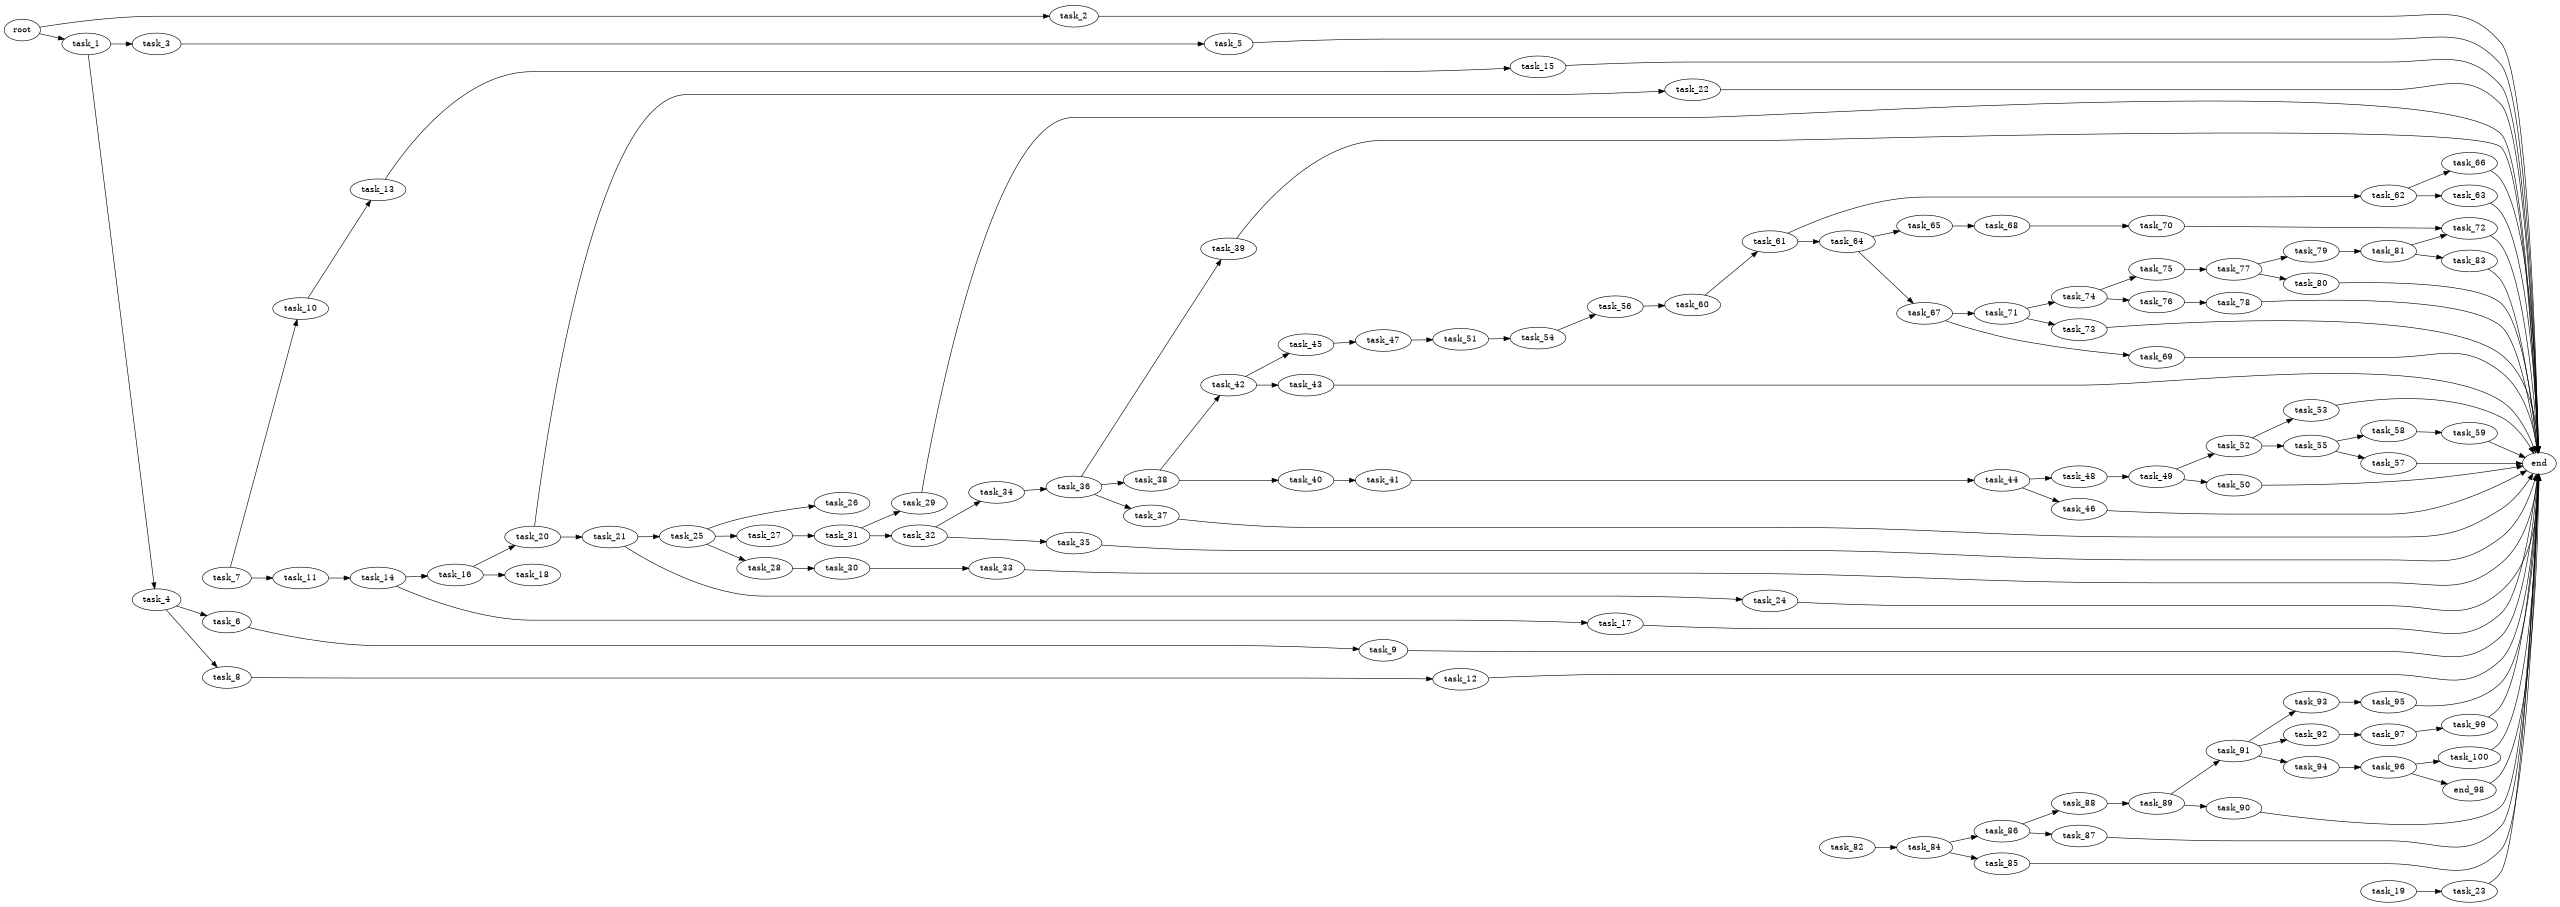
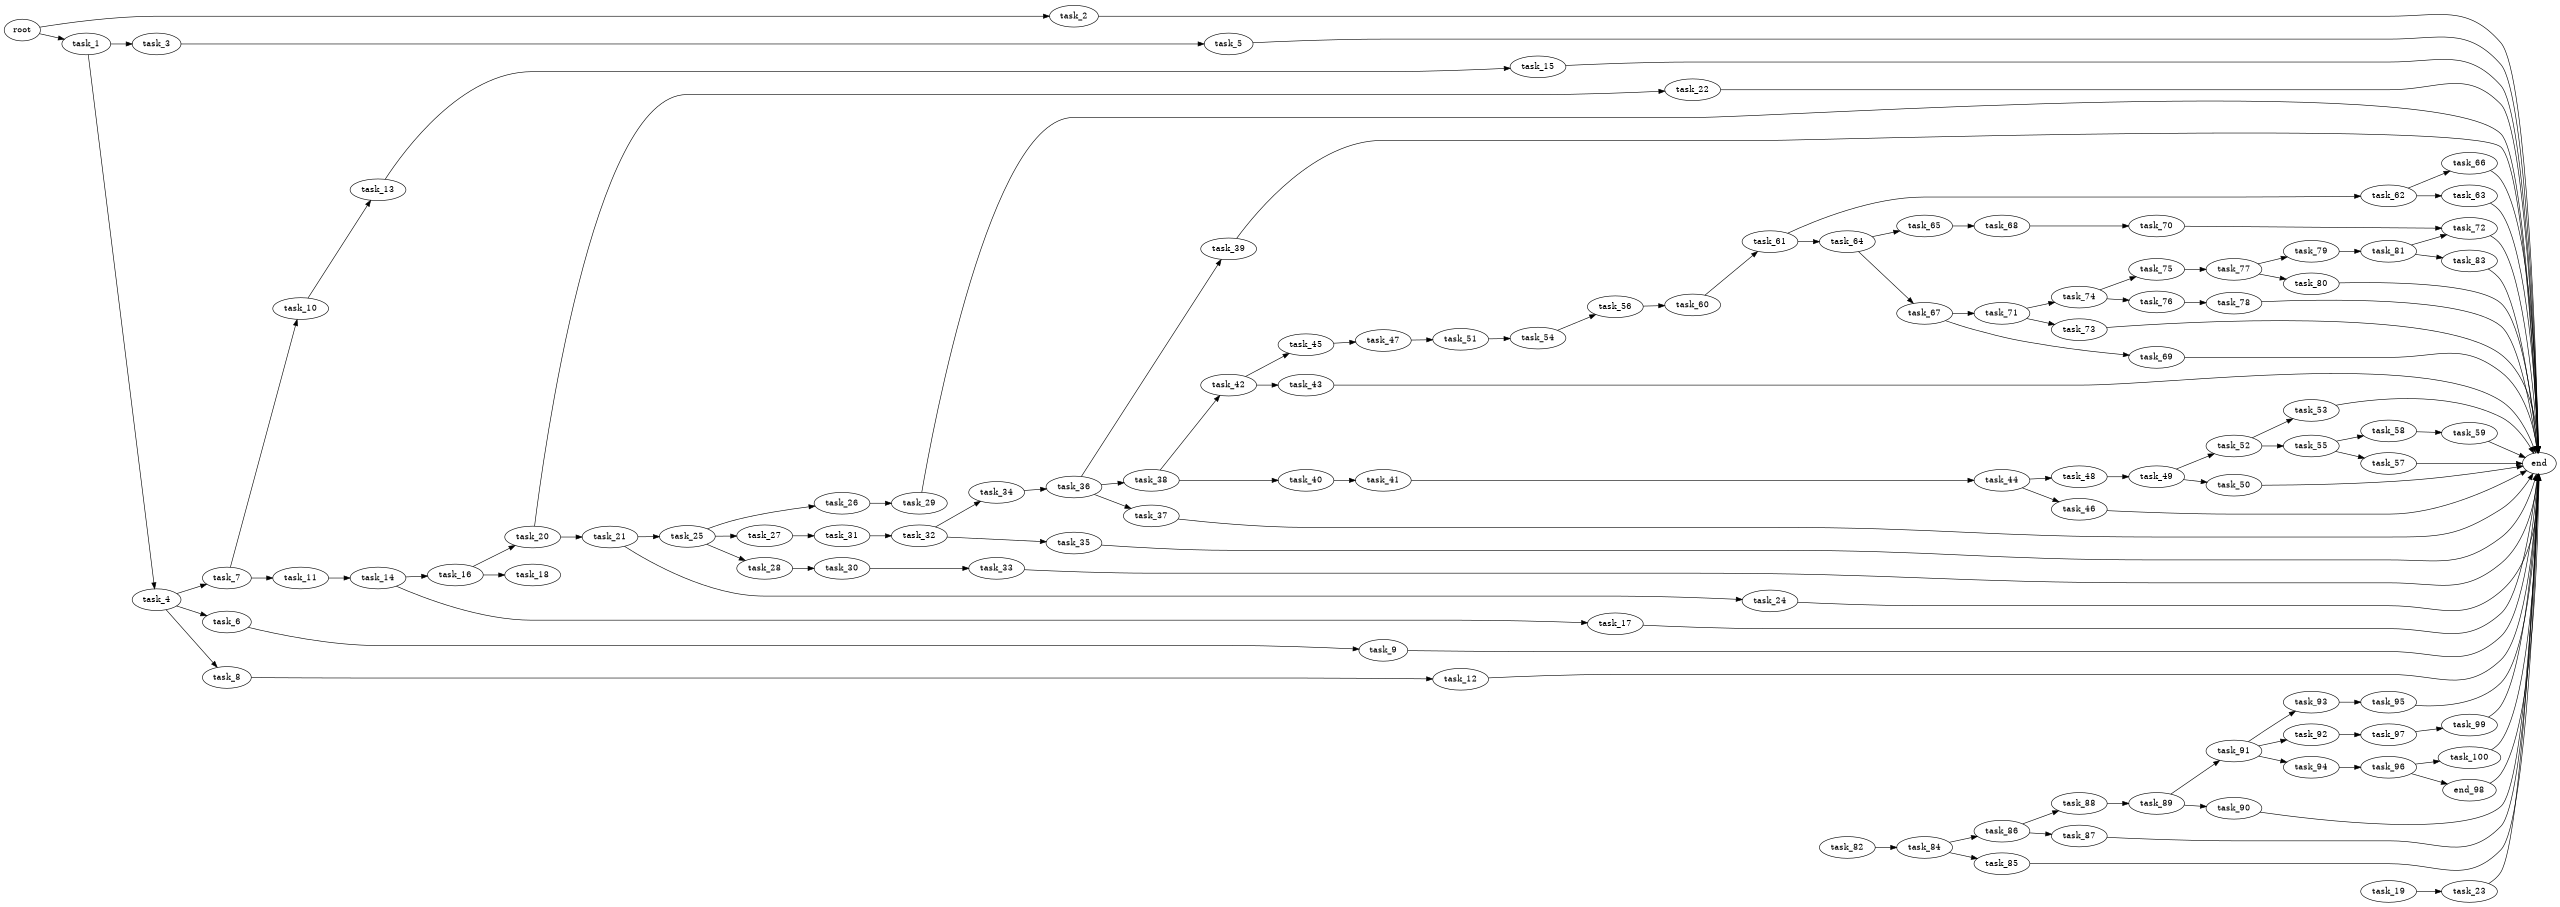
(878, 521) -> (878, 503)
none -> (189, 590)
